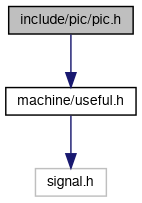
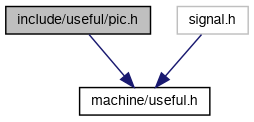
(71, 20) -> (78, 20)
(71, 135) -> (183, 55)
